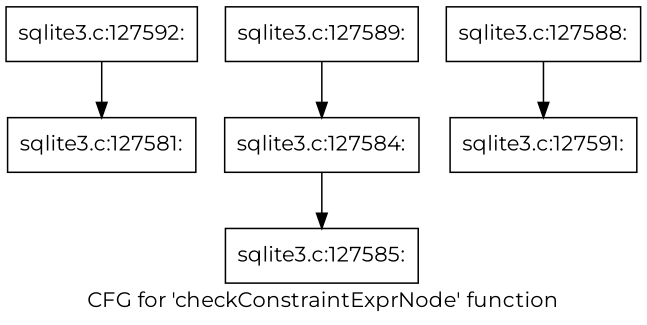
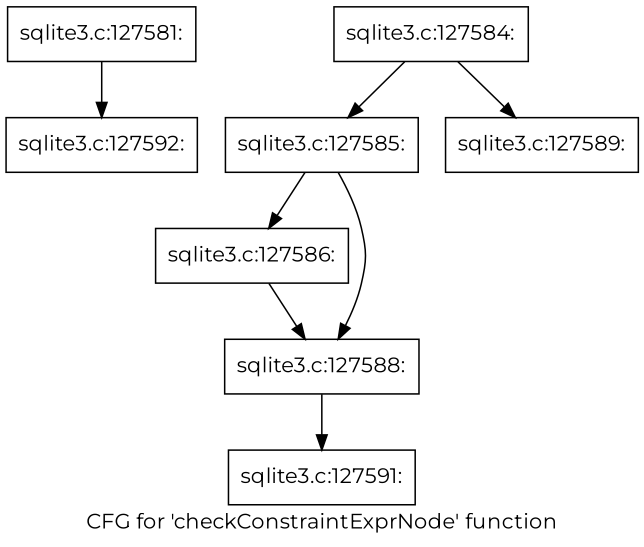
(102, 82) -> (102, 82)
(322, 82) -> (481, 84)
none -> (365, 248)
none -> (252, 256)
